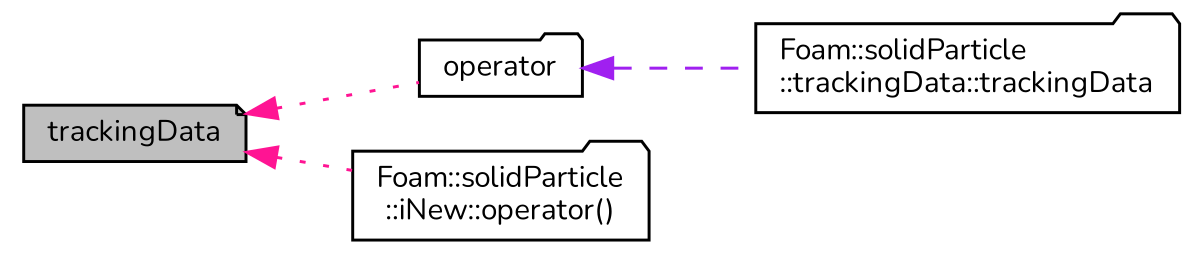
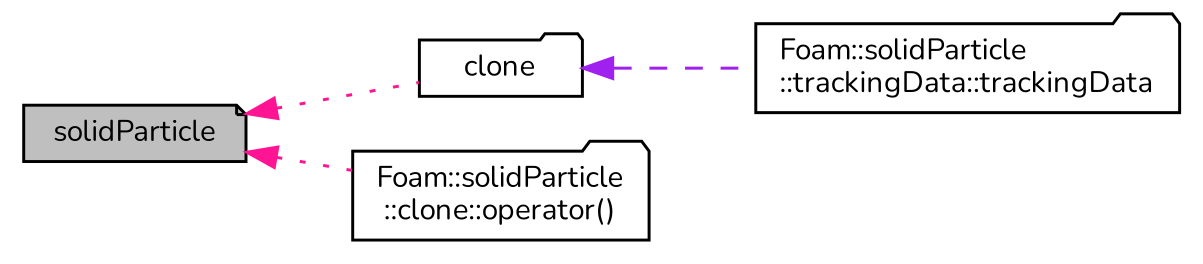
(501, 68) -> (501, 68)
(135, 133) -> (135, 133)
(501, 196) -> (501, 196)
